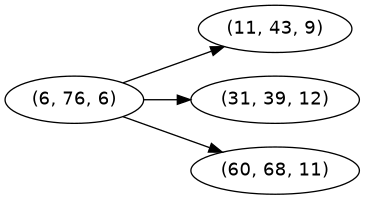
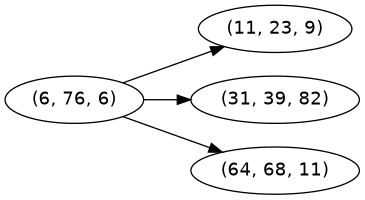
(275, 29) -> (275, 29)
(275, 100) -> (275, 100)
(275, 171) -> (275, 171)
